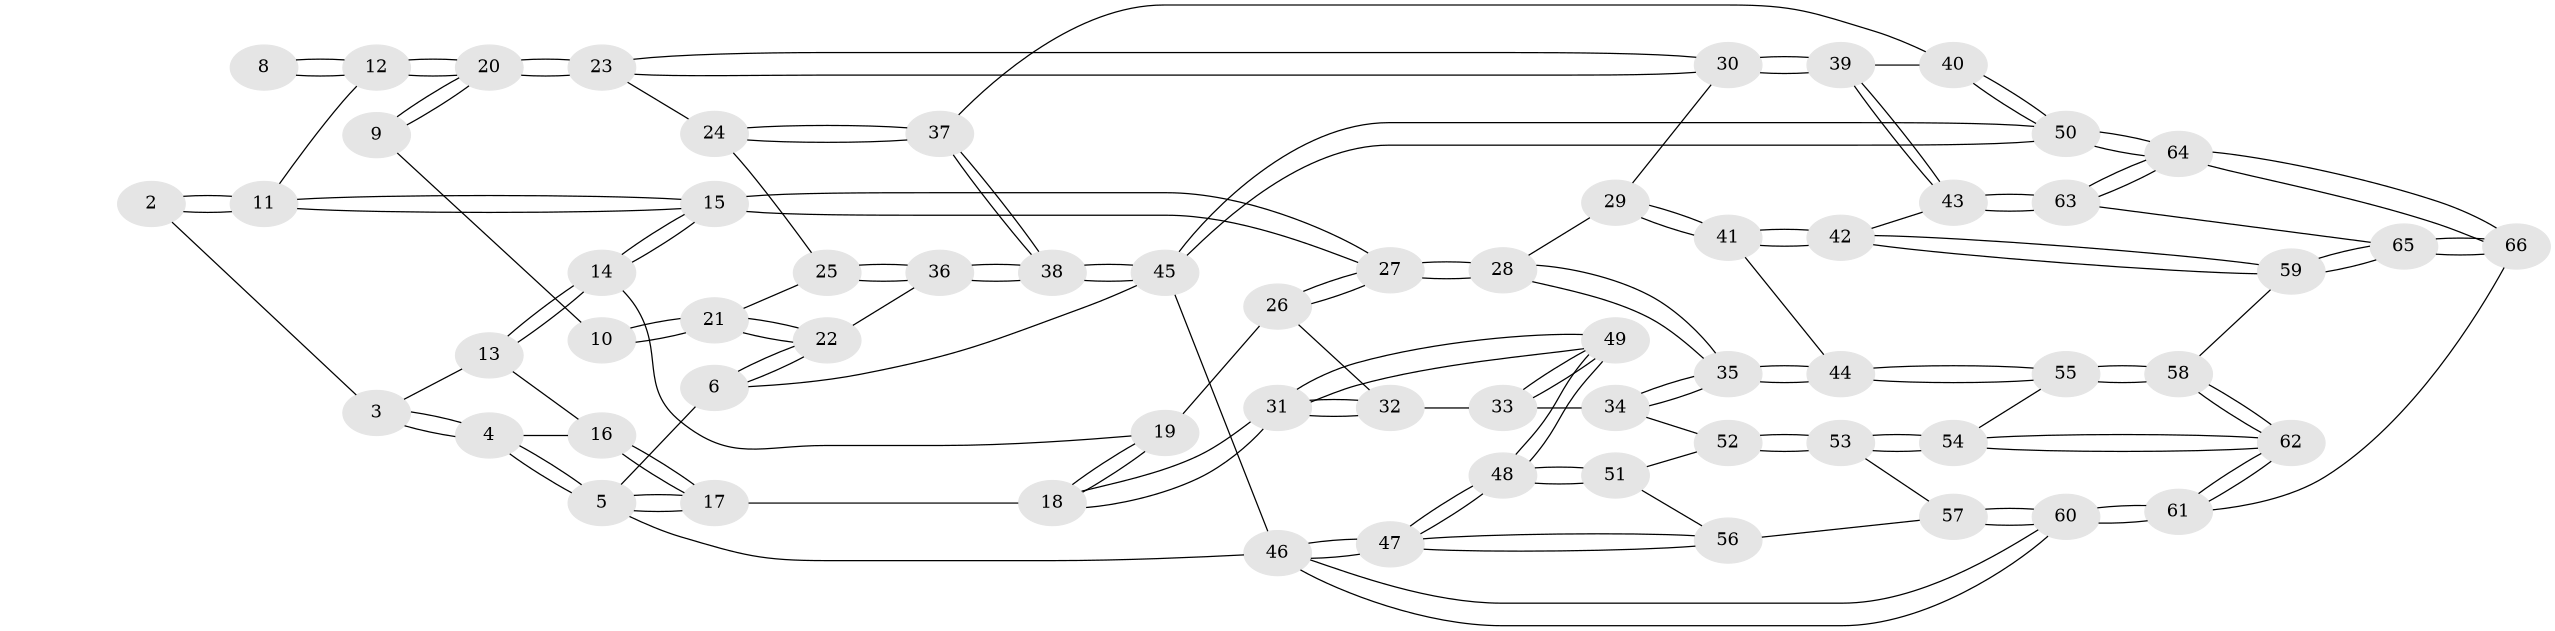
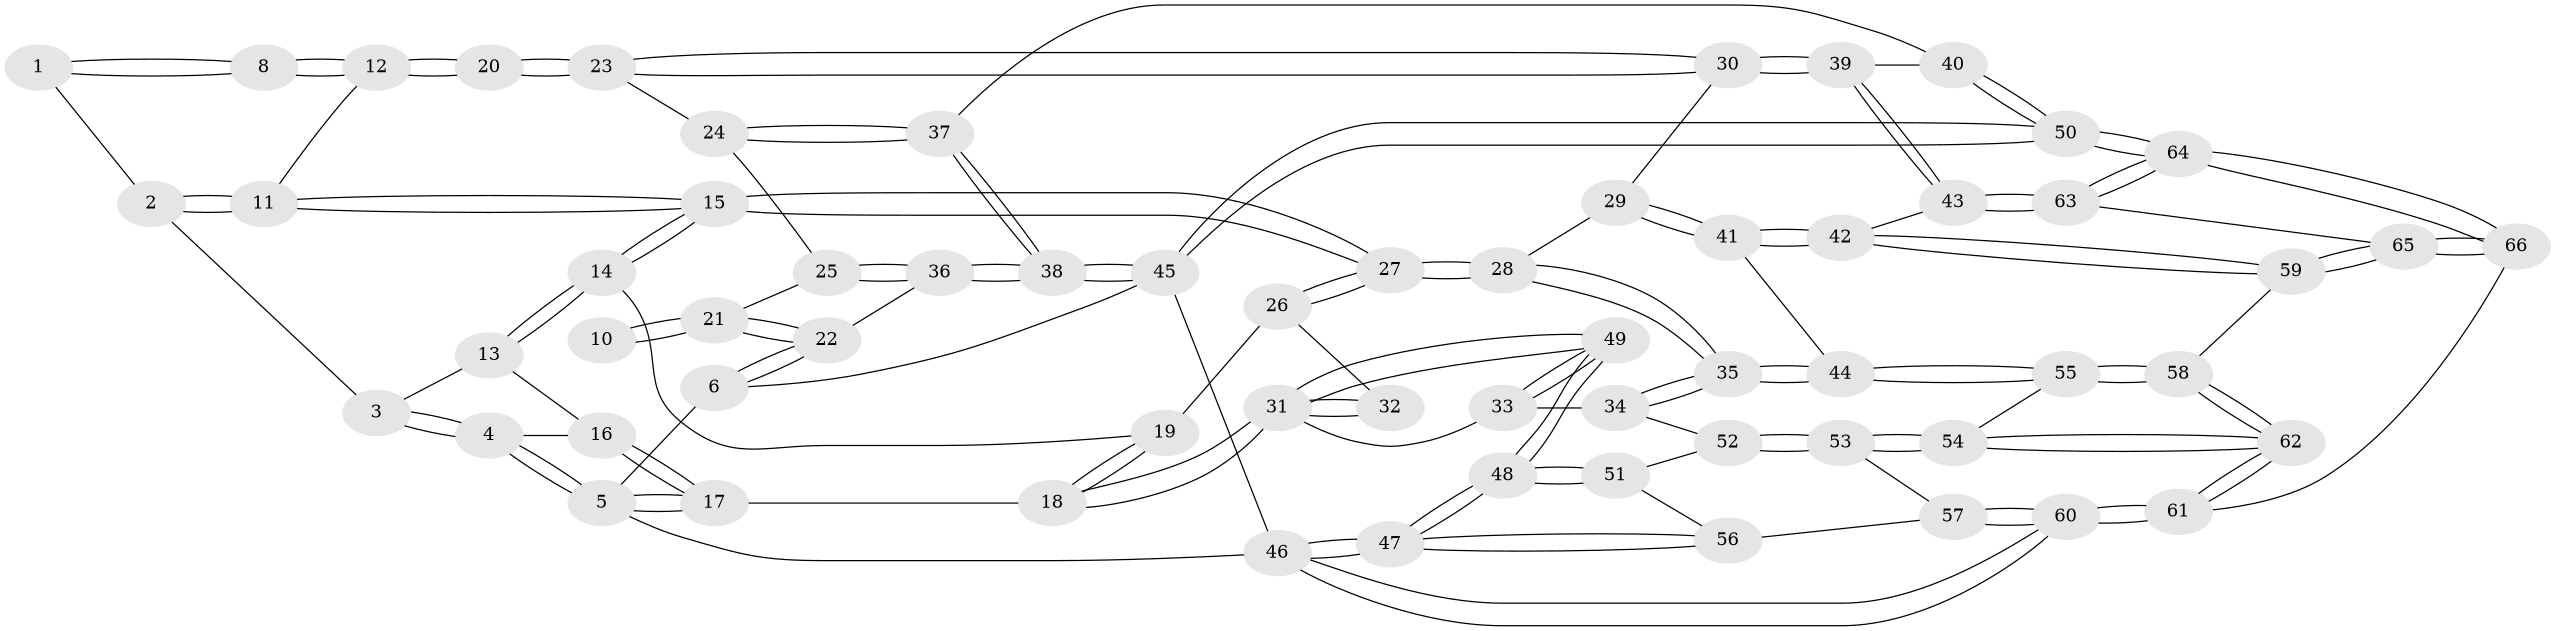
none -> (39, 68)
(377, 135) -> none
(1447, 408) -> (1390, 446)
